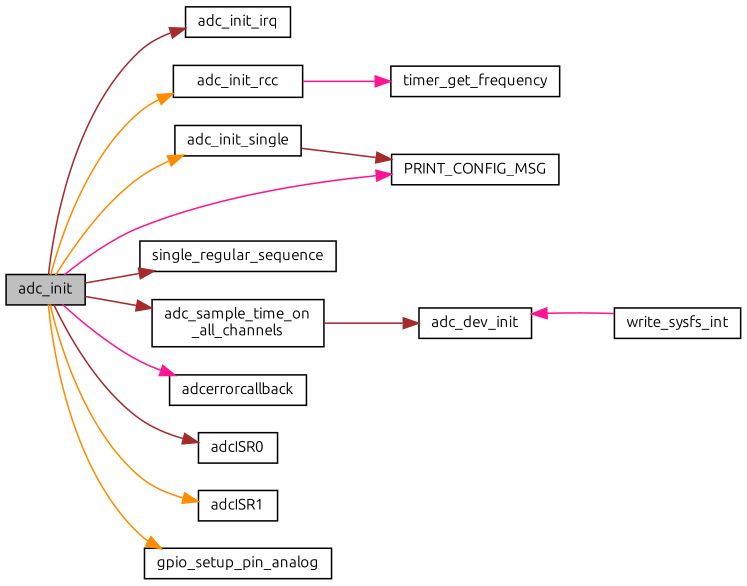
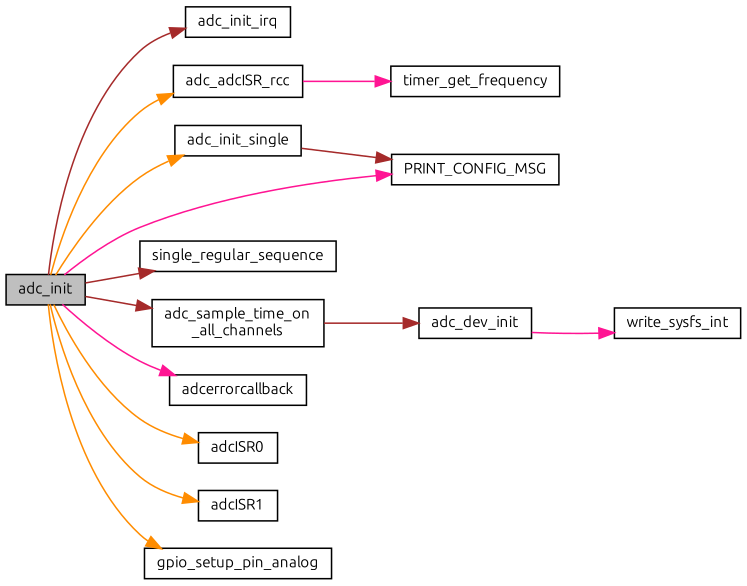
(238, 81) -> (238, 81)
(581, 313) -> (565, 333)
(105, 386) -> (105, 386)
